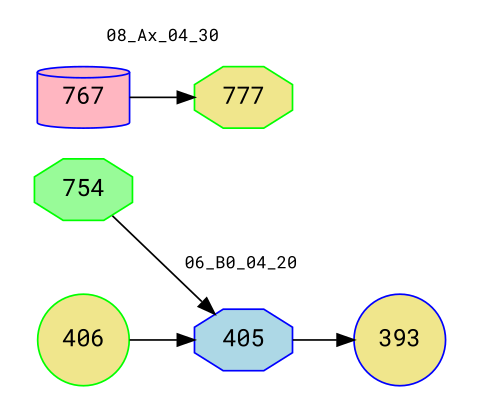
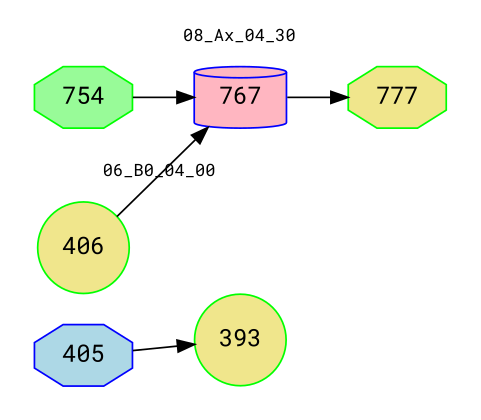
(157, 259) -> (155, 97)
(242, 264) -> (160, 172)
(153, 340) -> (156, 178)
(400, 340) -> (240, 340)
